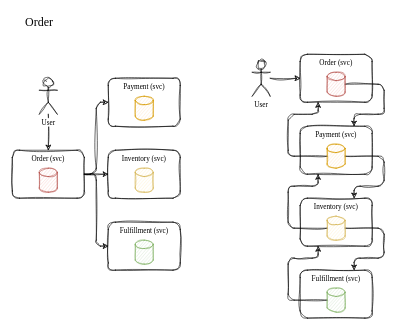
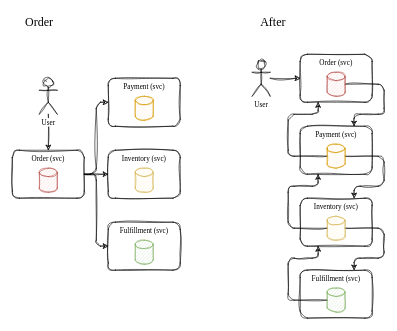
none -> (273, 21)
